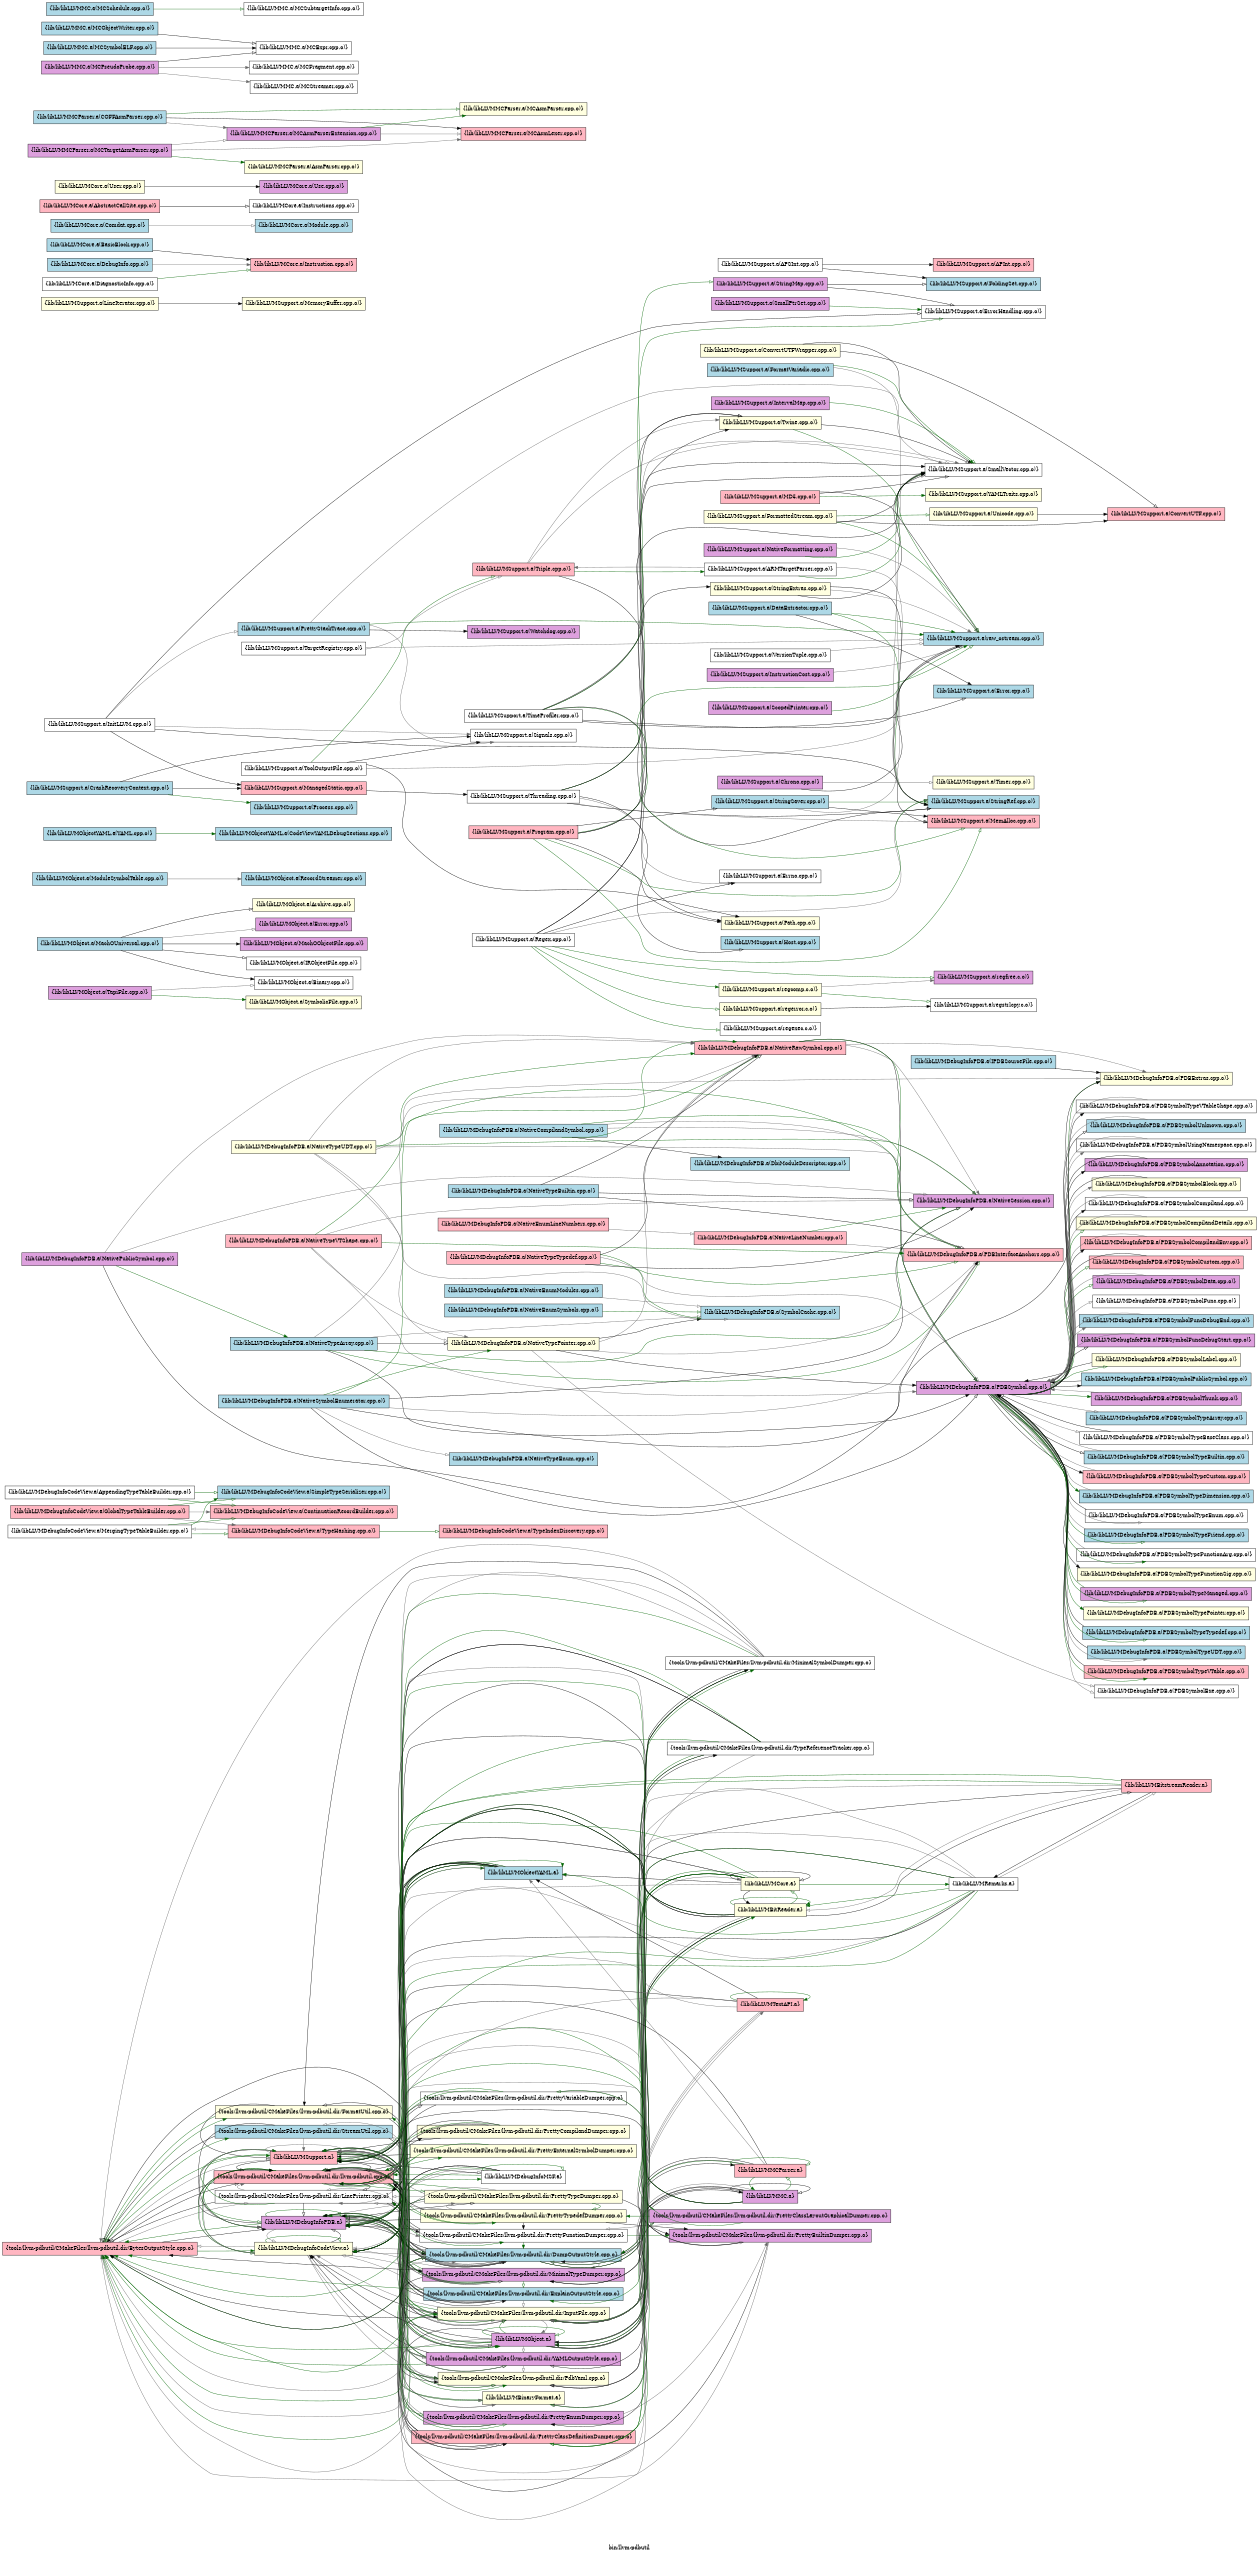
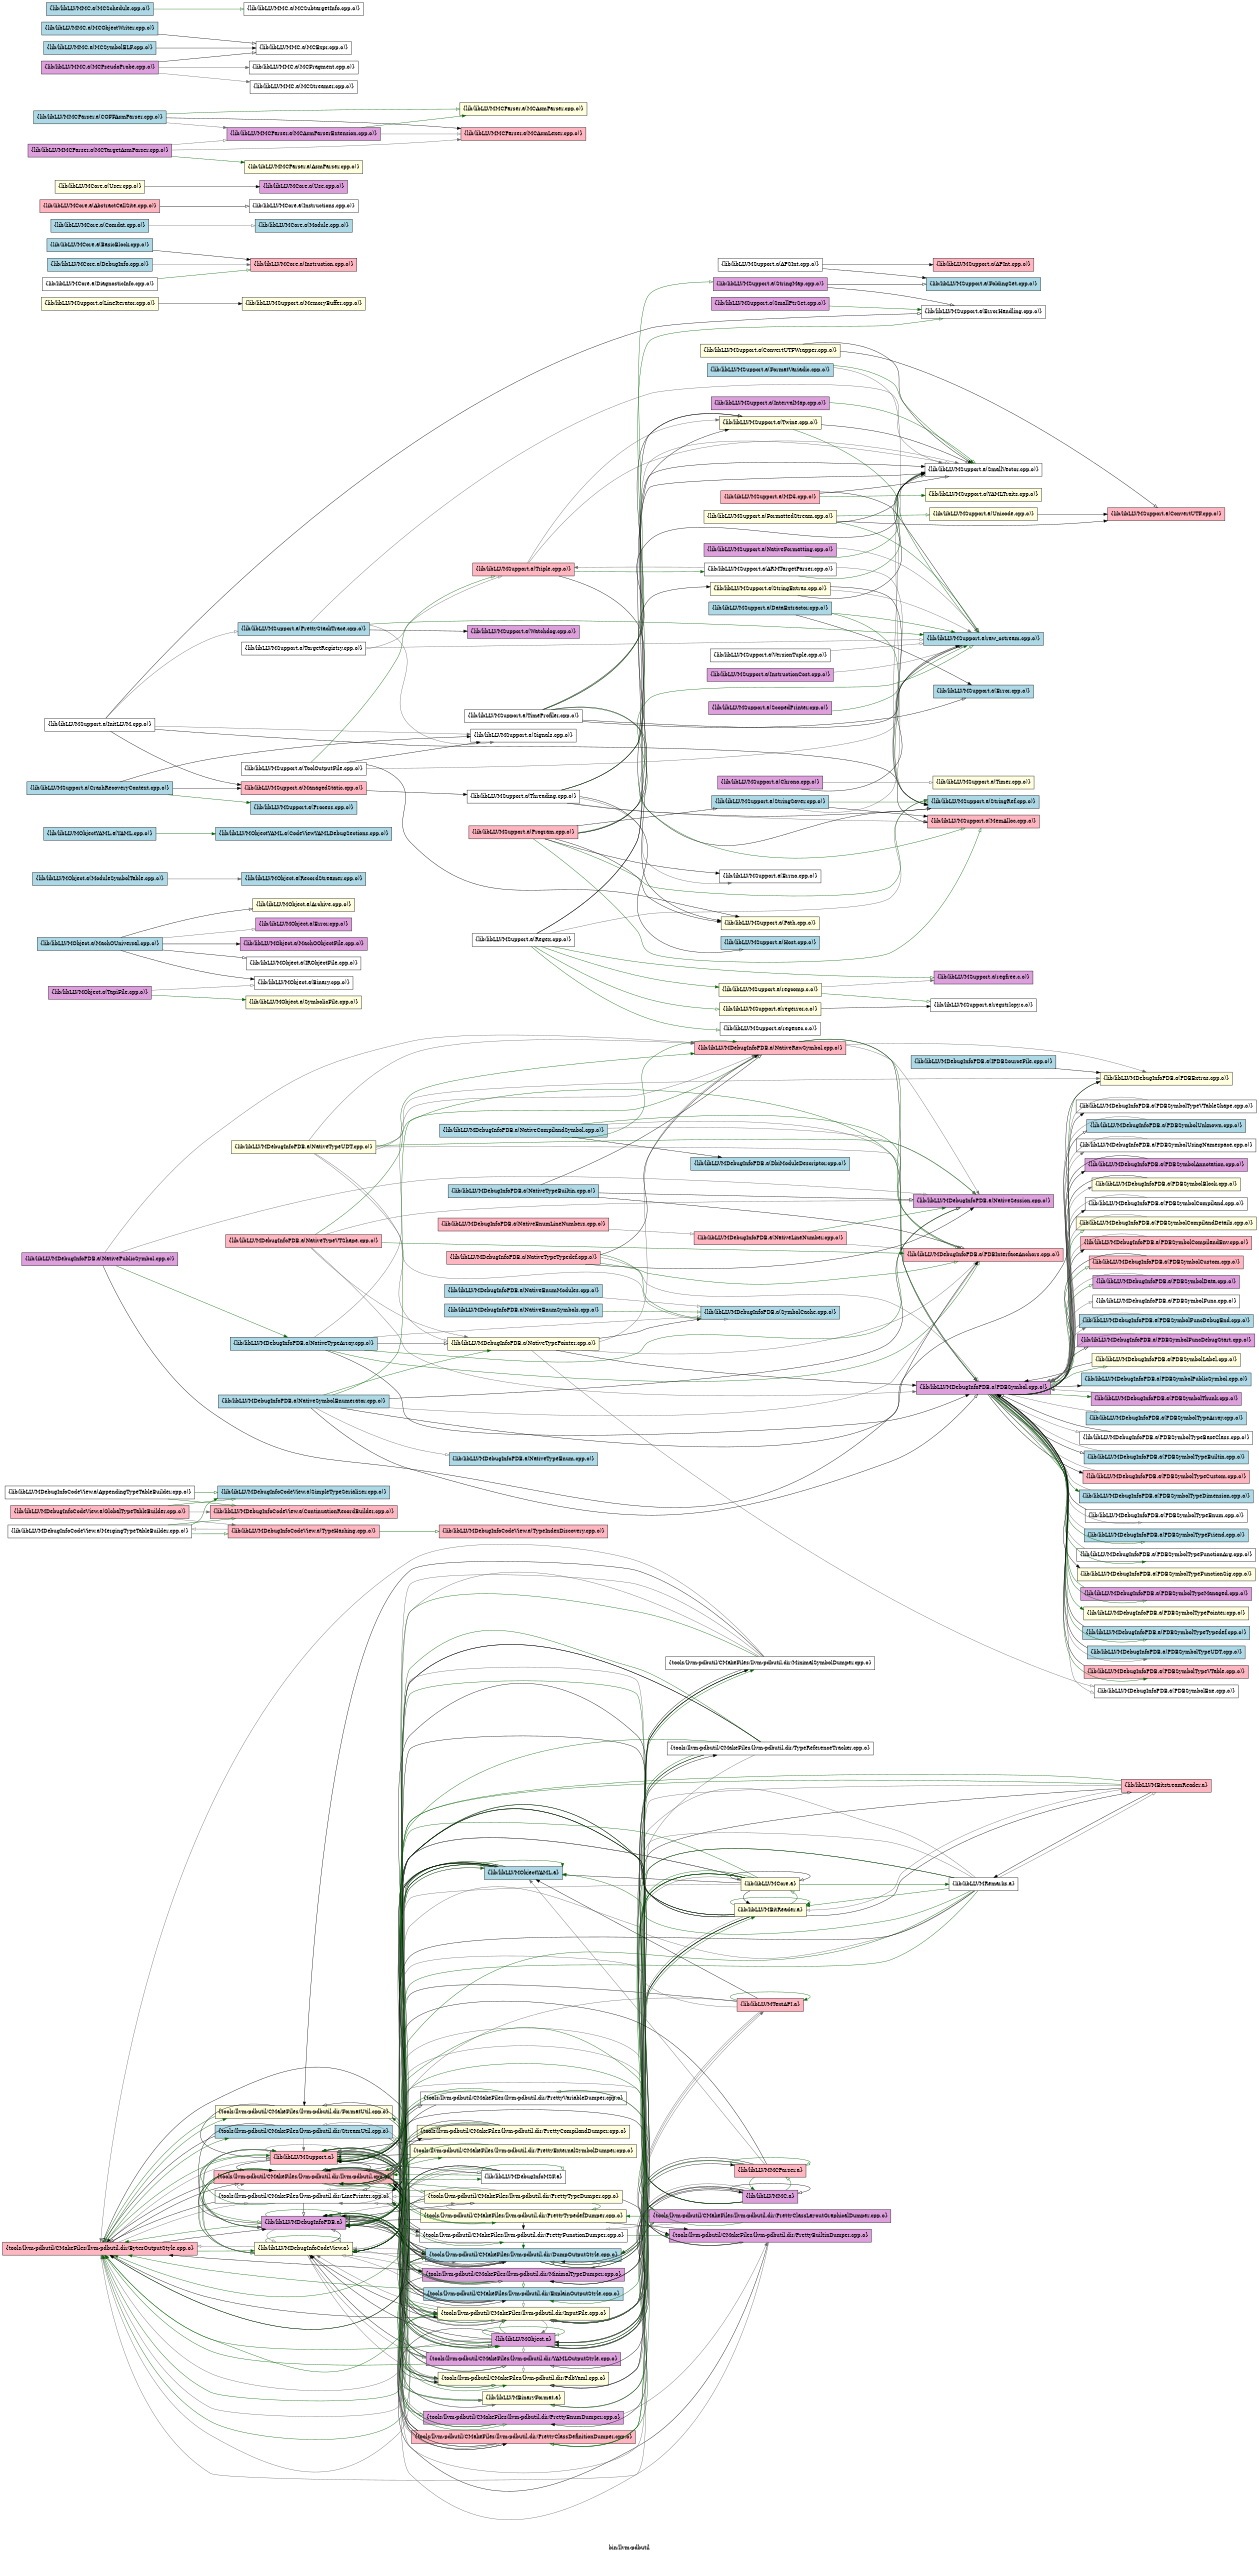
(632, 907) -> (629, 861)
(1068, 1382) -> none
